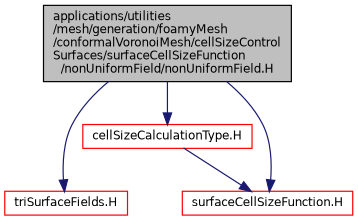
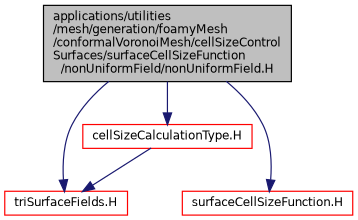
(212, 167) -> (122, 167)
